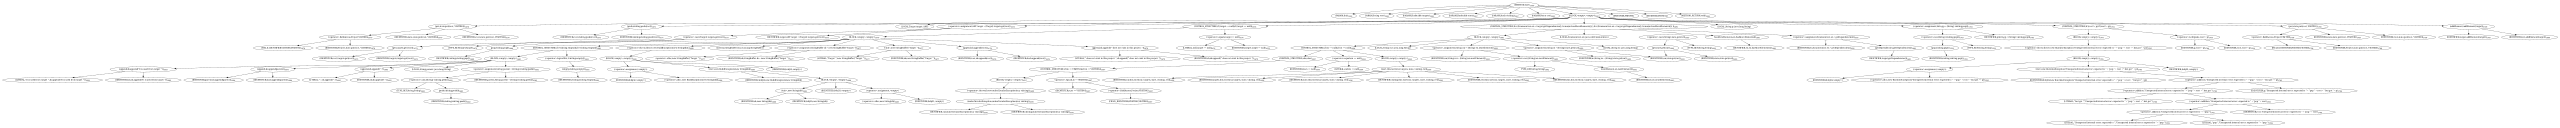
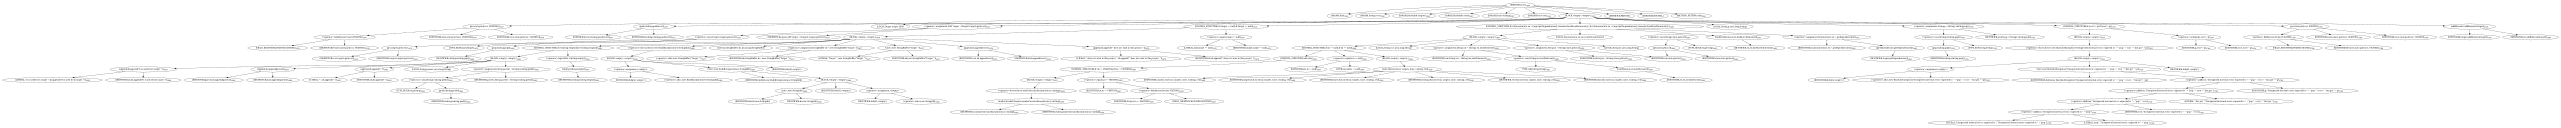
none -> (1134, 102)
